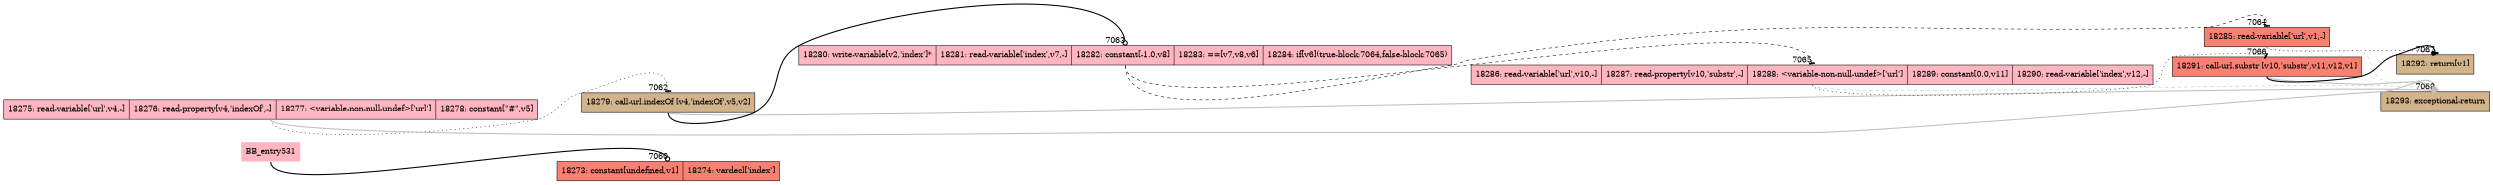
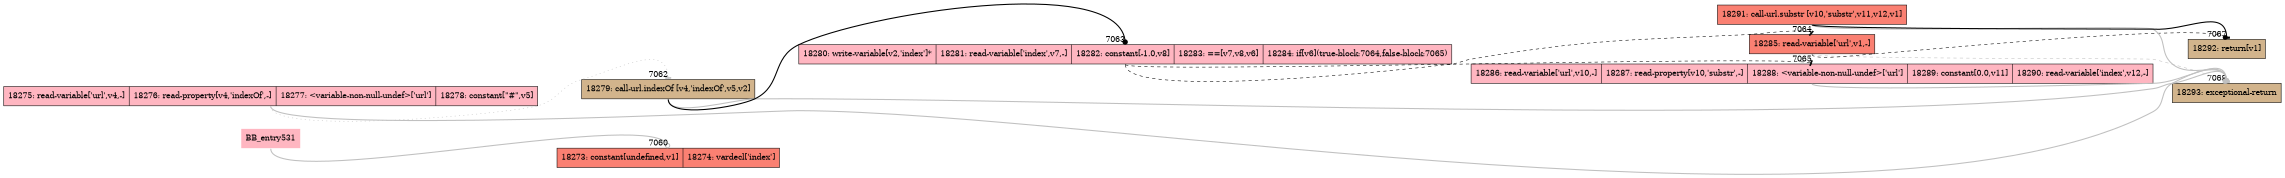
(879, 20) -> (885, 20)
(2370, 51) -> (2017, 42)
(2160, 78) -> none
(2168, 87) -> (2023, 86)
(478, 127) -> (478, 114)
(468, 162) -> (468, 148)
